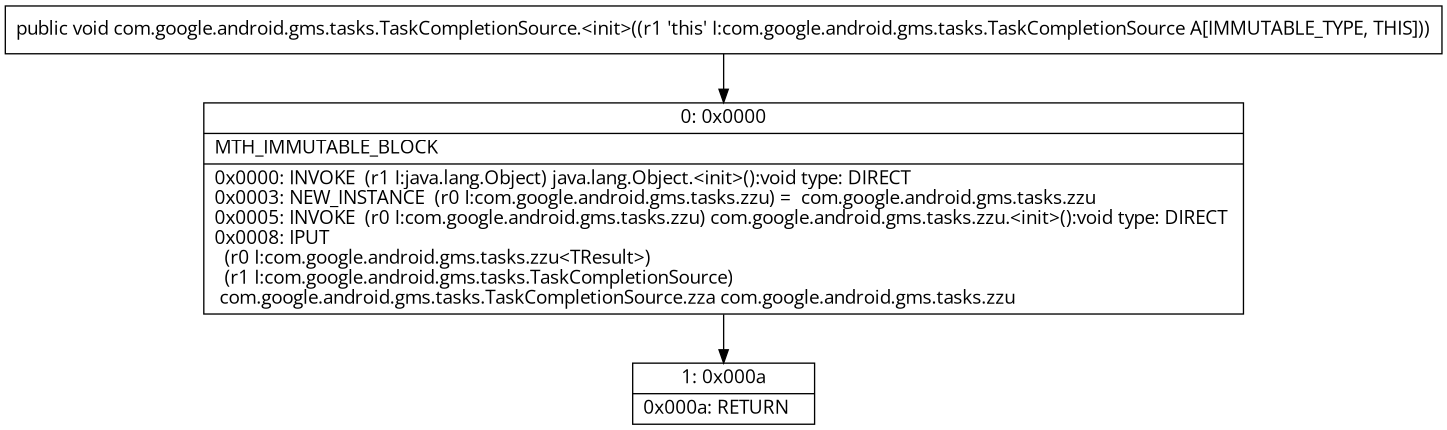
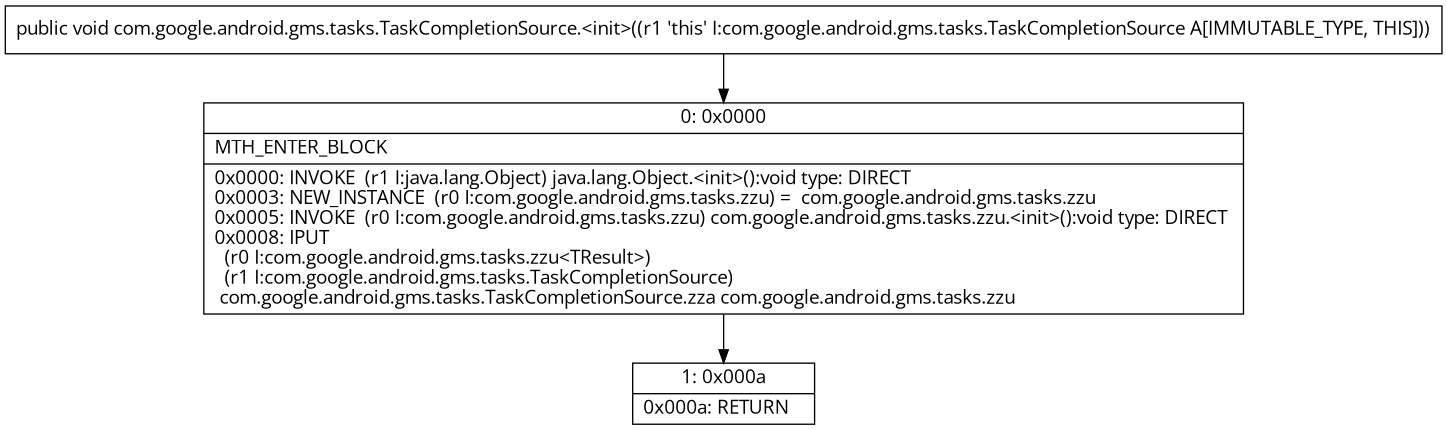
(327, 148) -> (301, 148)
